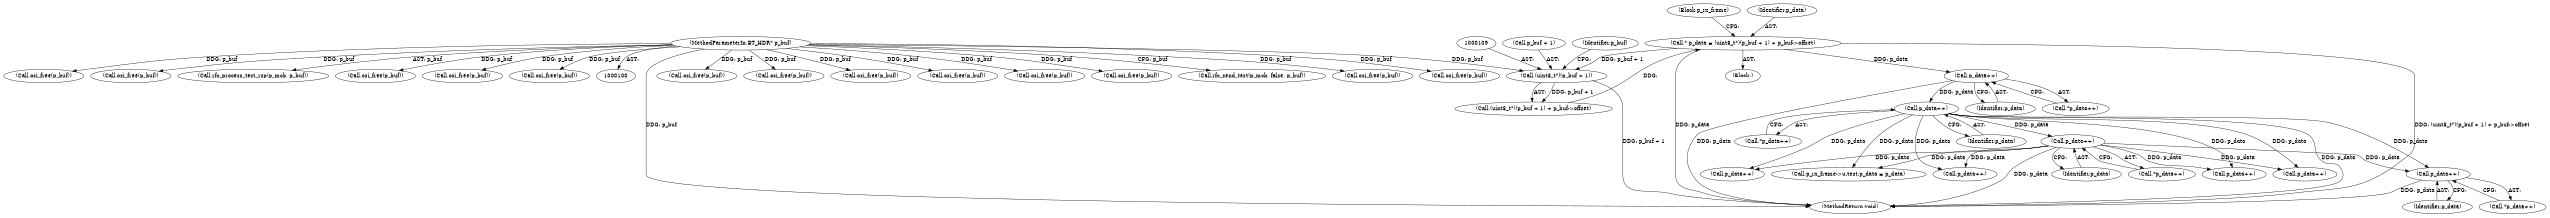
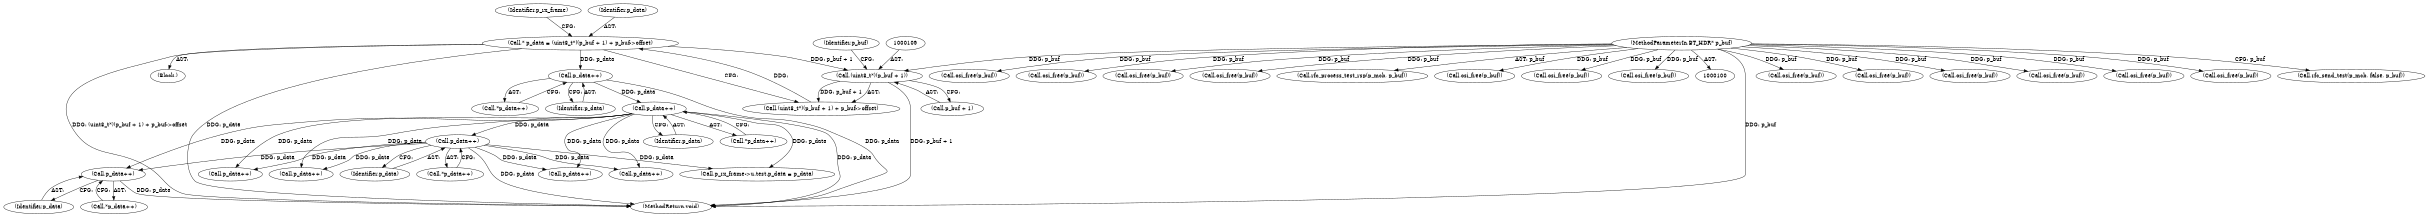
(1704, 11) -> (538, 11)
none -> (699, 76)
none -> (931, 85)
